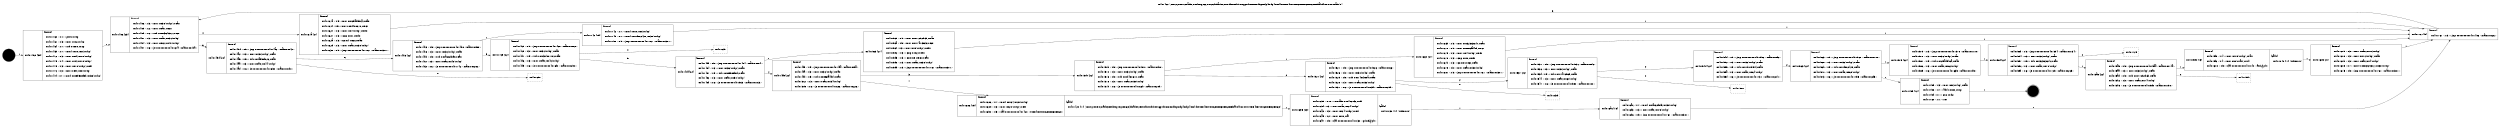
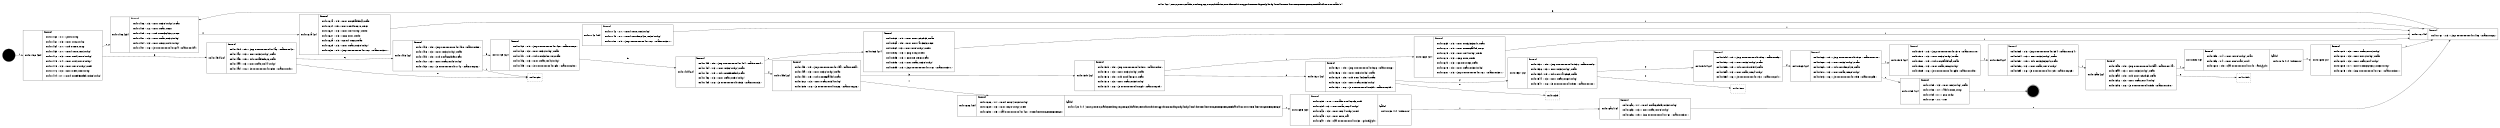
(530, 34) -> (504, 74)
(202, 46) -> (154, 57)
(720, 49) -> none
(2131, 52) -> none
